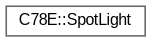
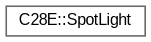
(76, 21) -> (76, 21)
